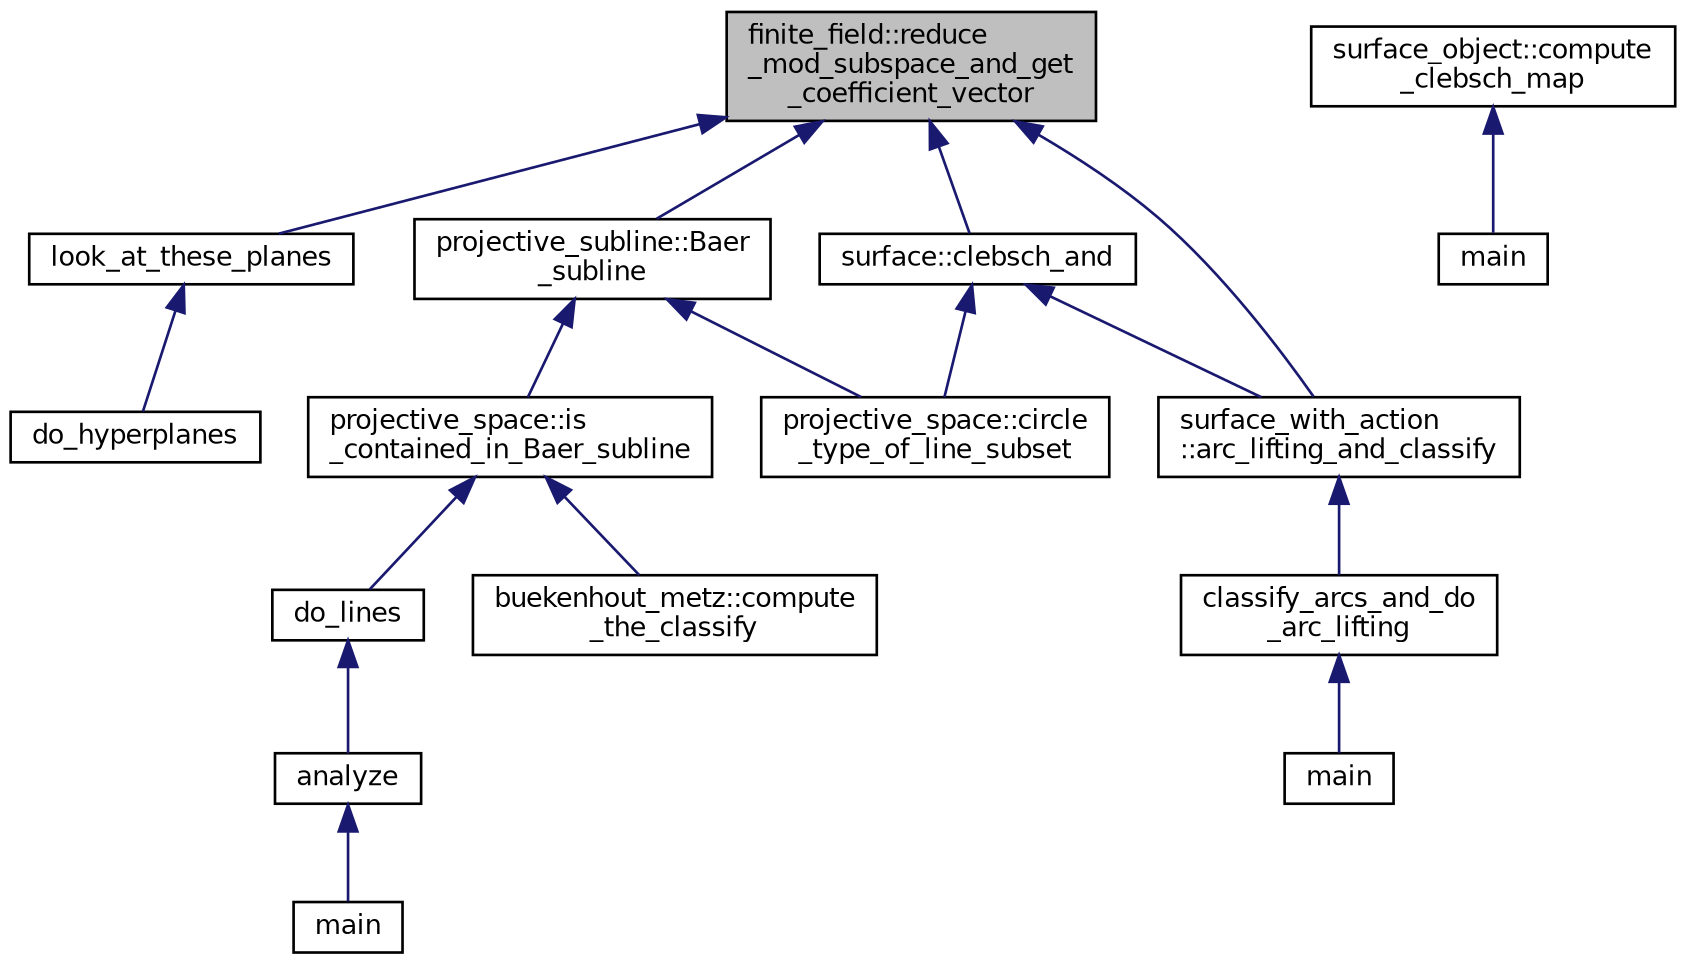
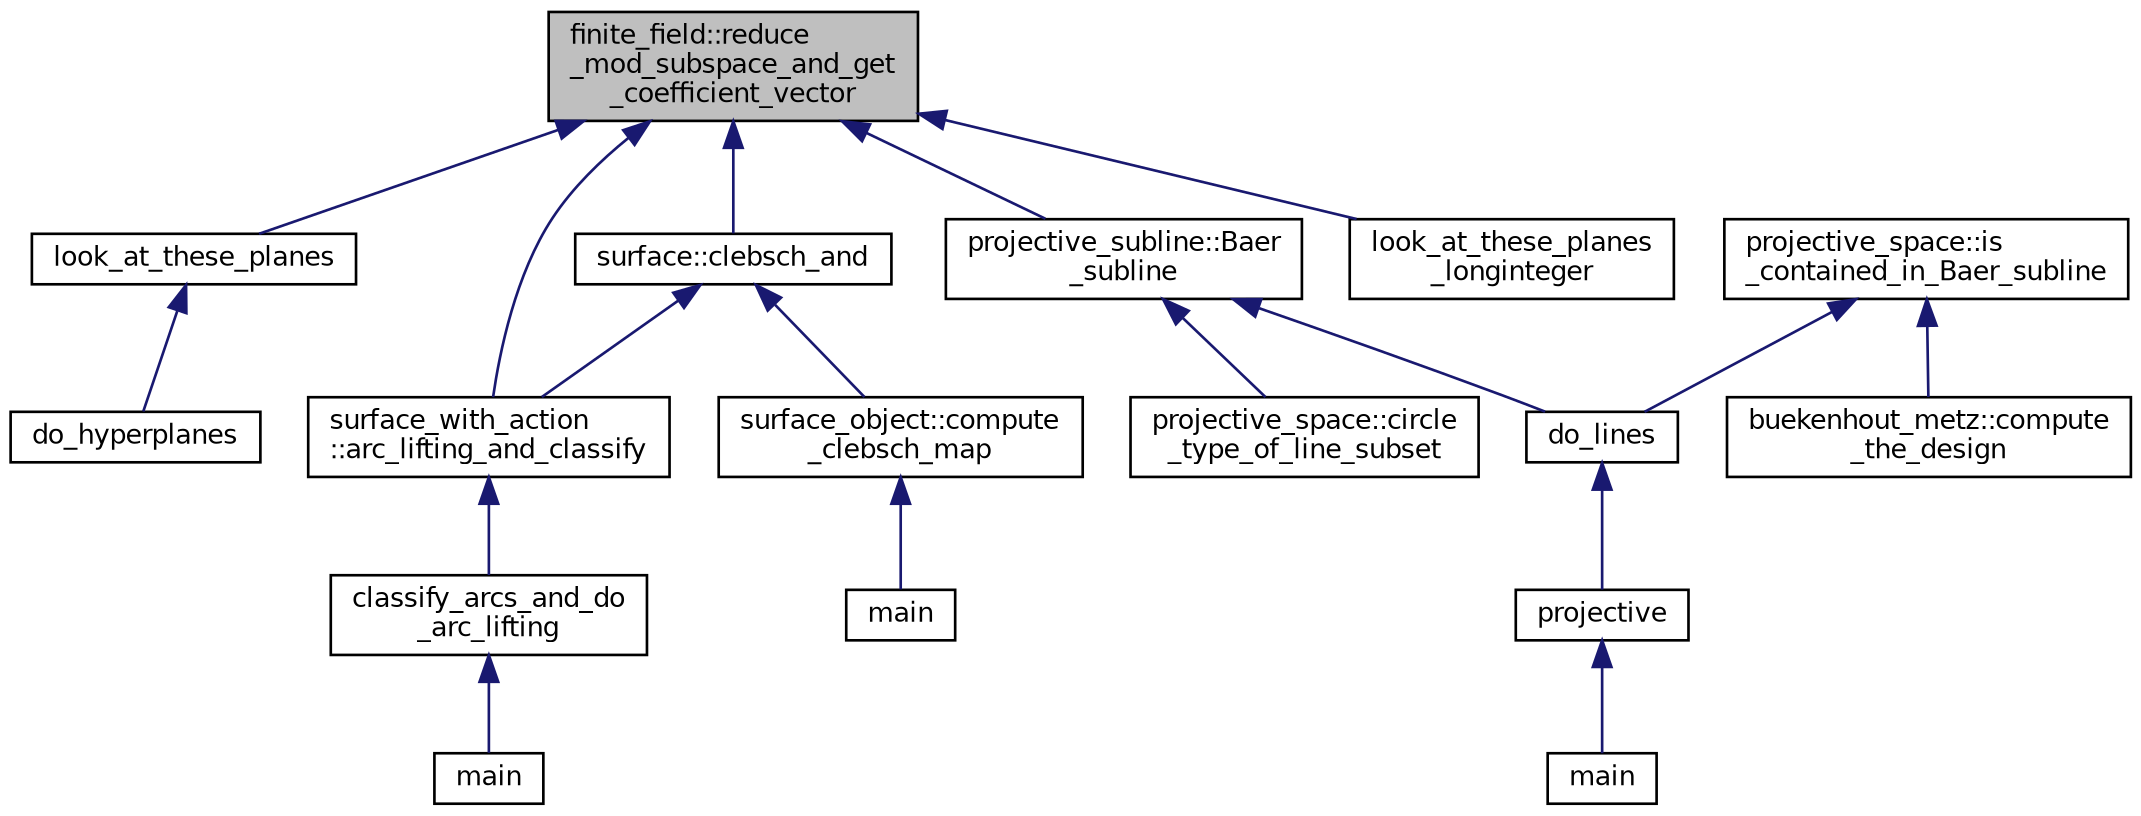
none -> (1512, 259)
(955, 354) -> (820, 351)
(546, 360) -> (1402, 359)
(675, 615) -> (1929, 437)
(348, 778) -> (1602, 615)
